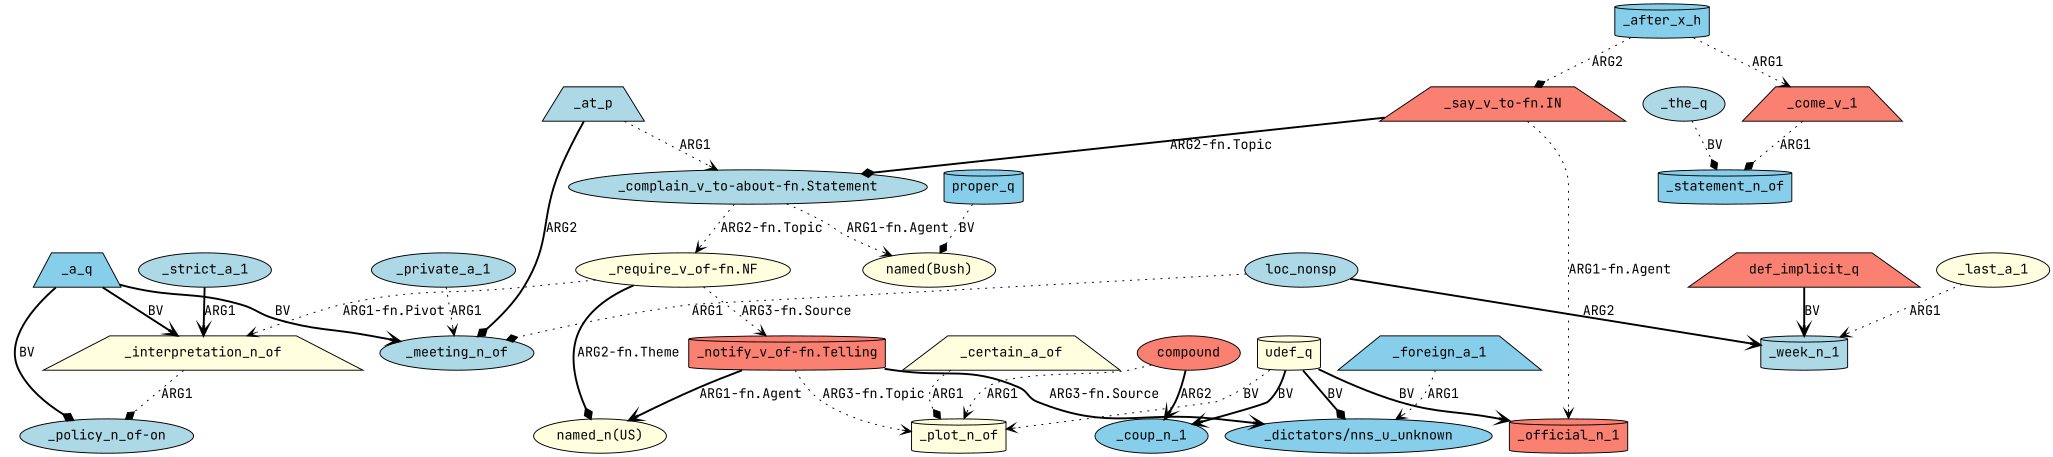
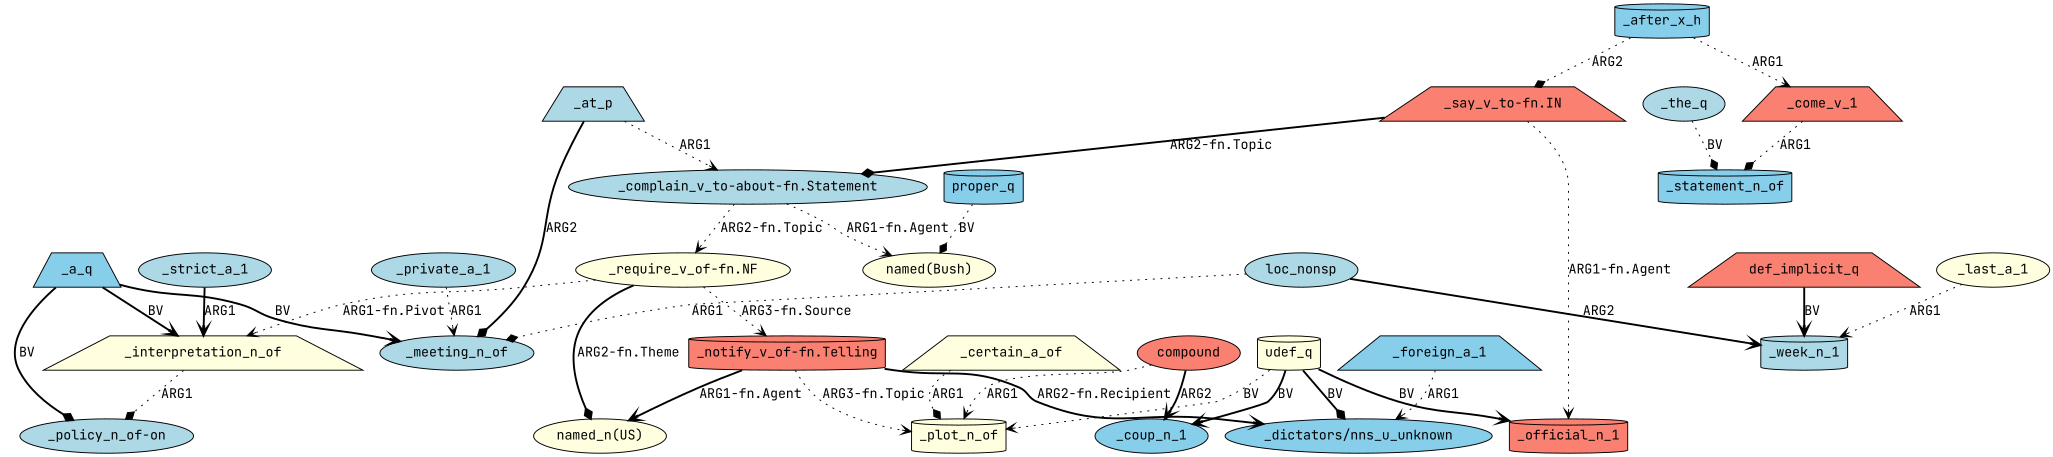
(1104, 395) -> (1104, 395)
